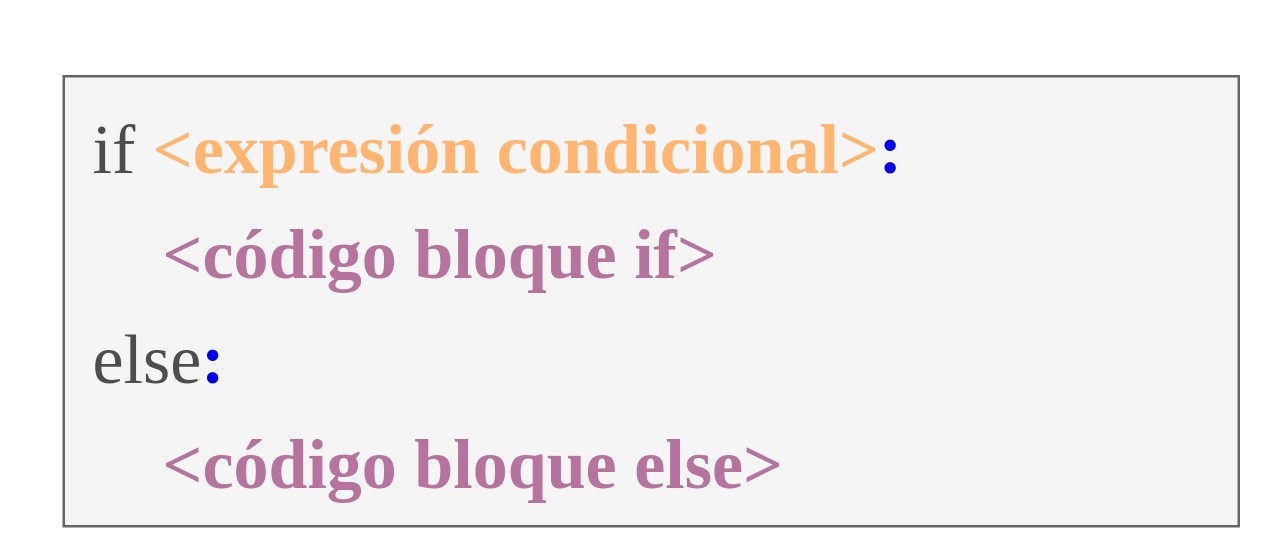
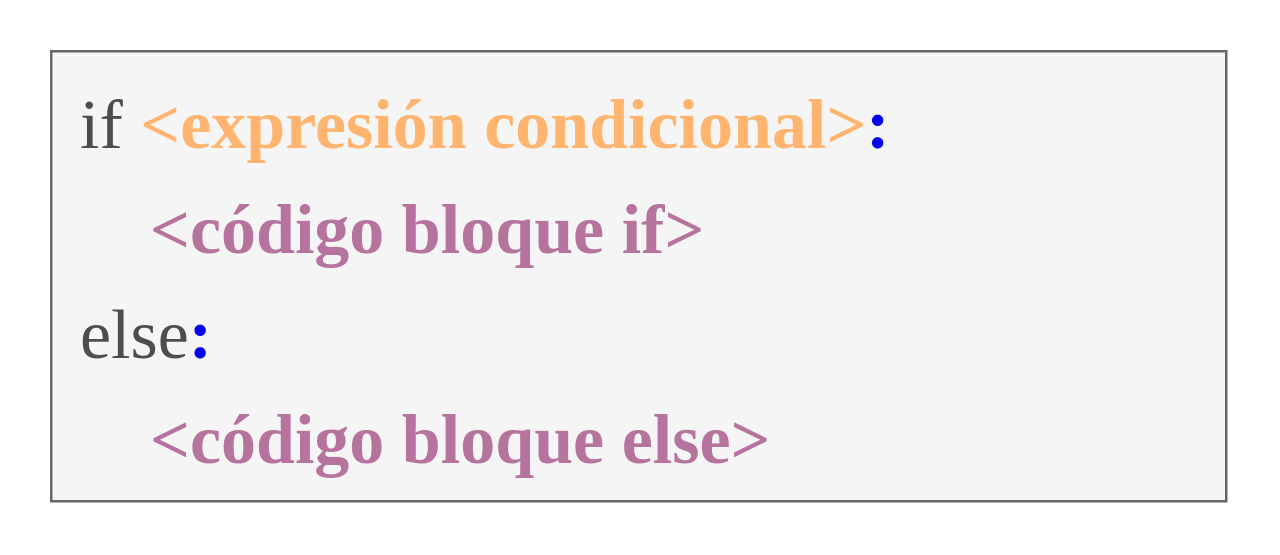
(651, 301) -> (639, 276)
